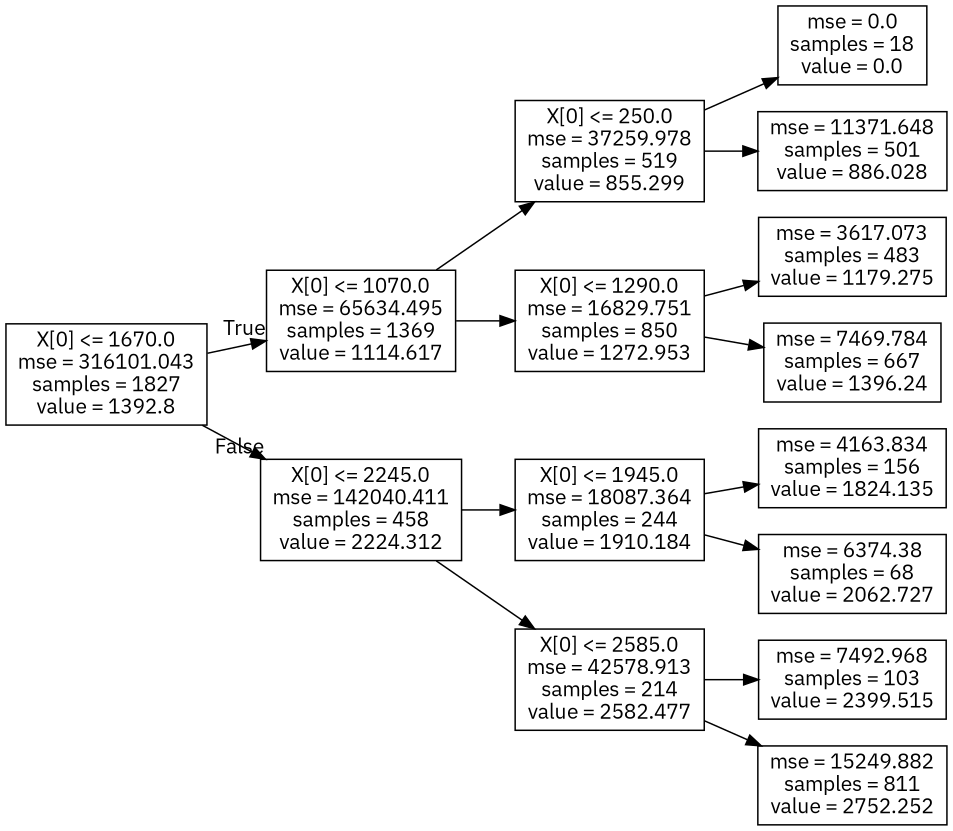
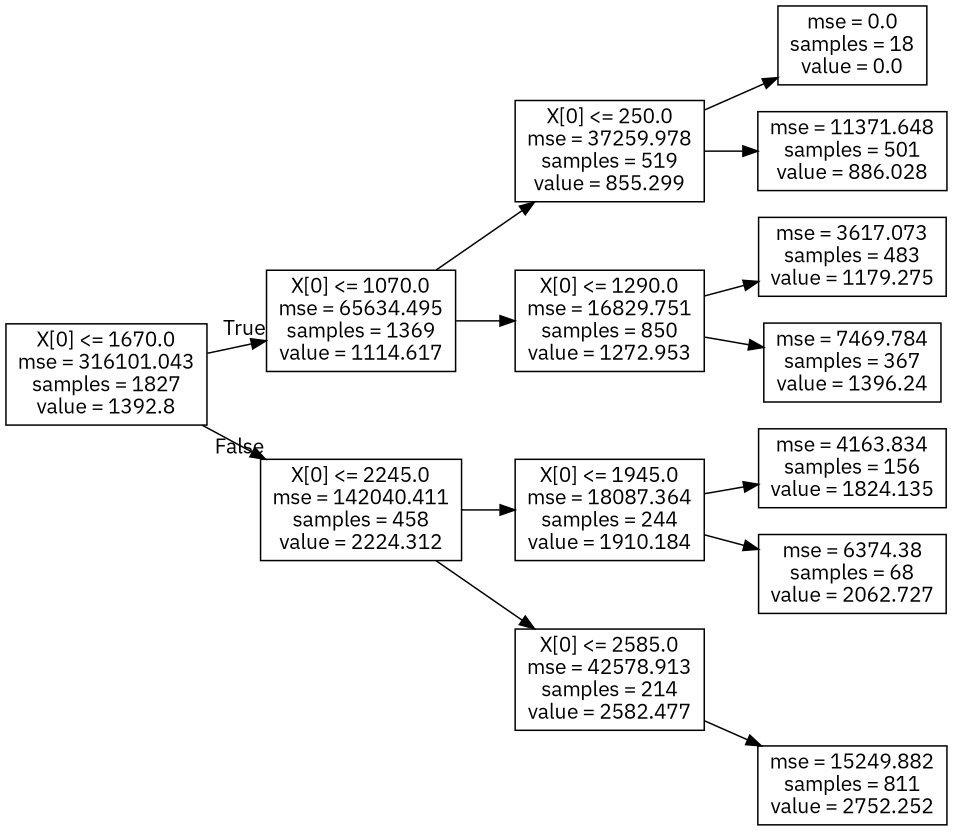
(852, 363) -> (852, 363)
(852, 680) -> none
